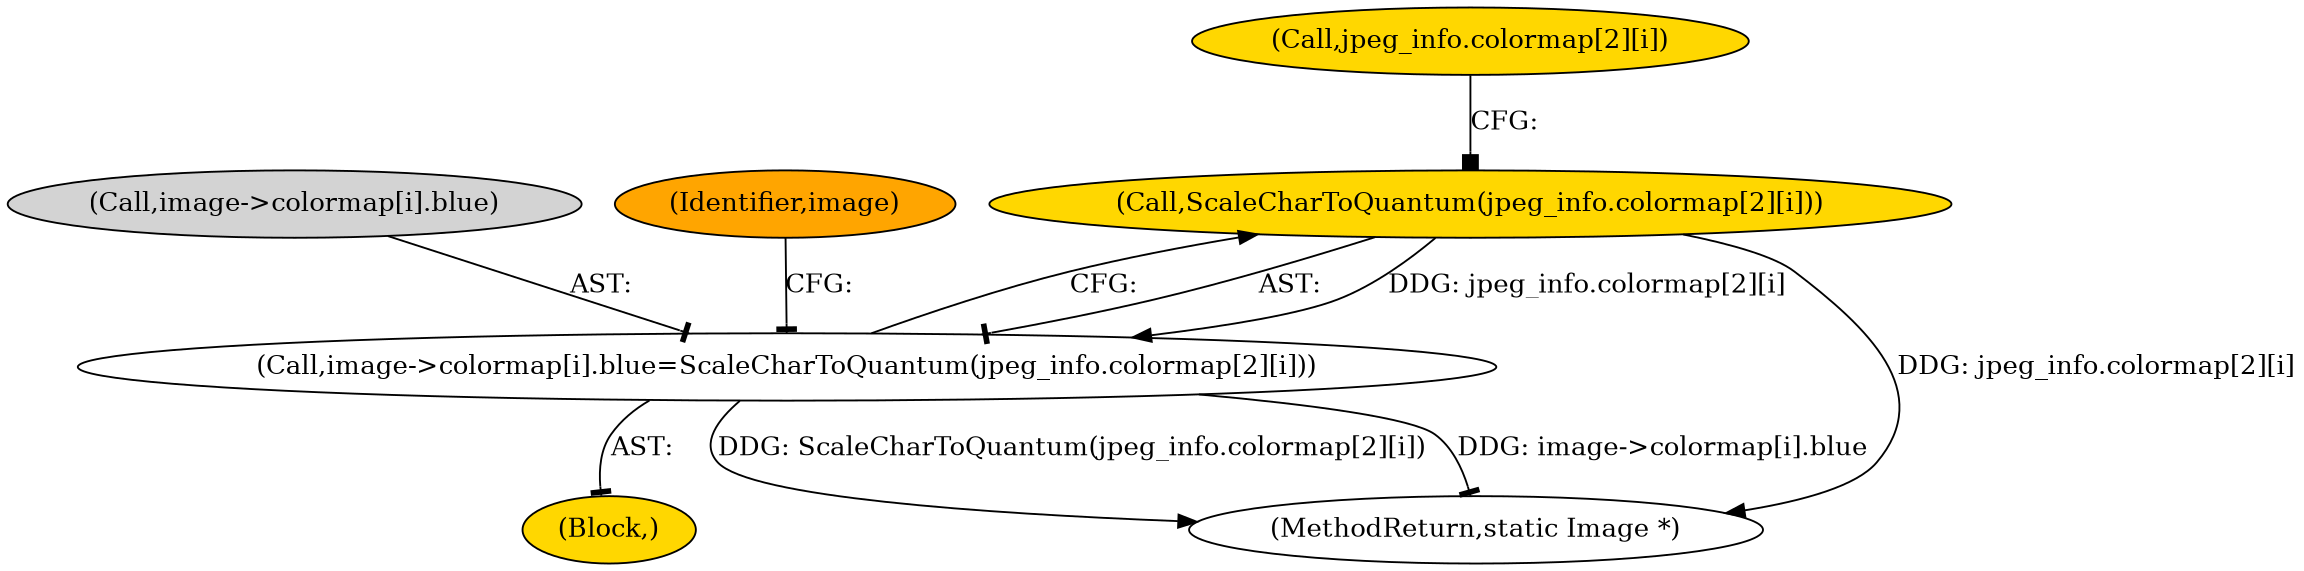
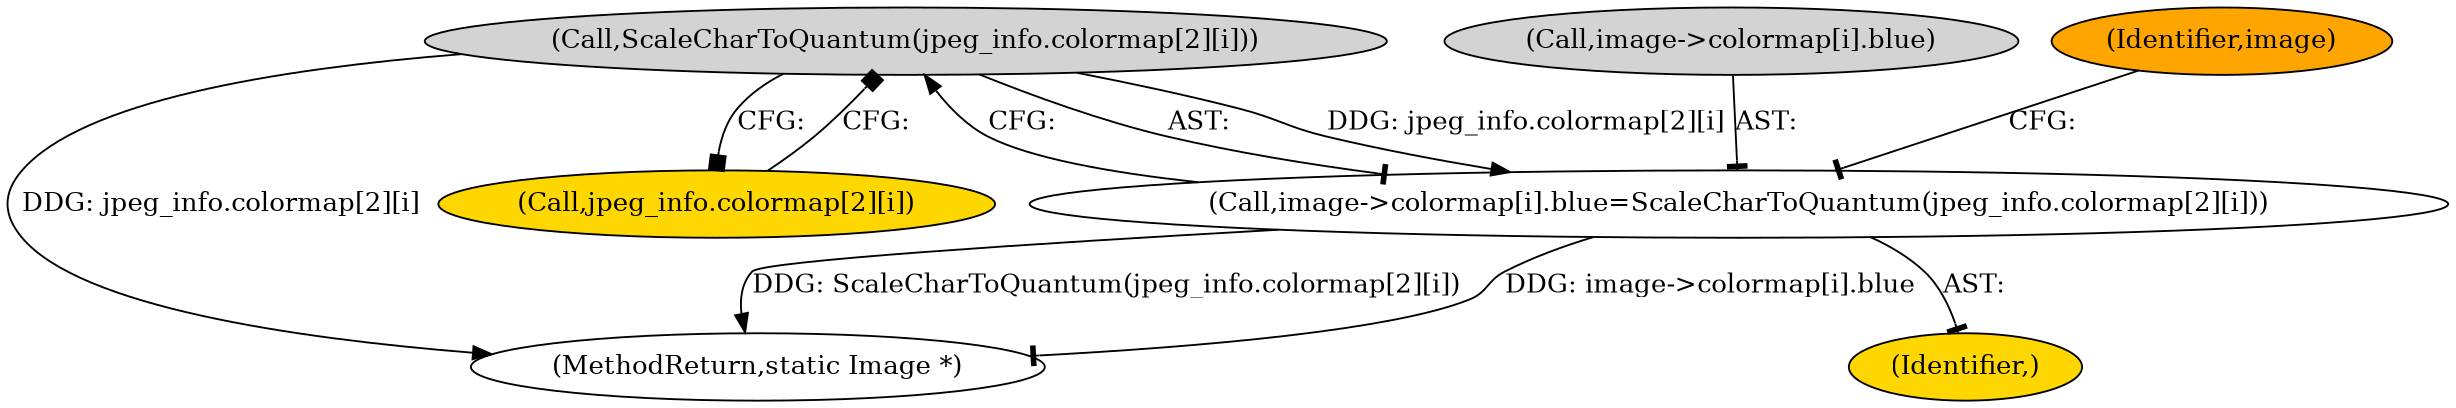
none -> (741, 105)
(1470, 204) -> (906, 41)
(609, 530) -> (1965, 367)
